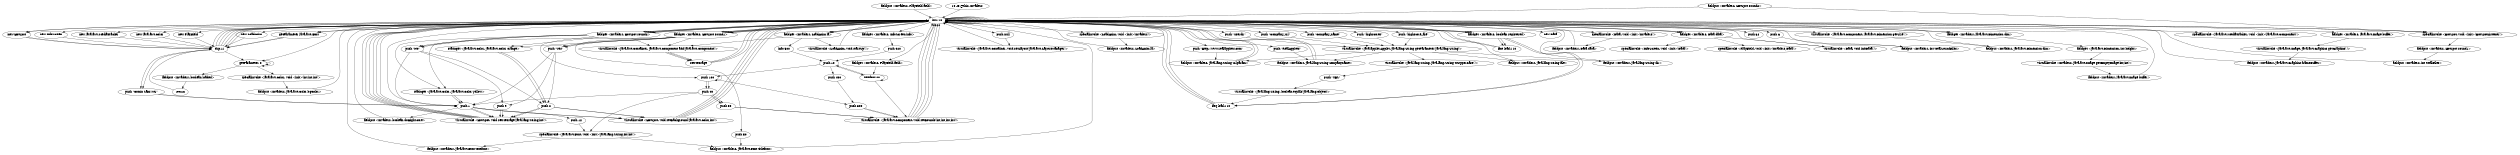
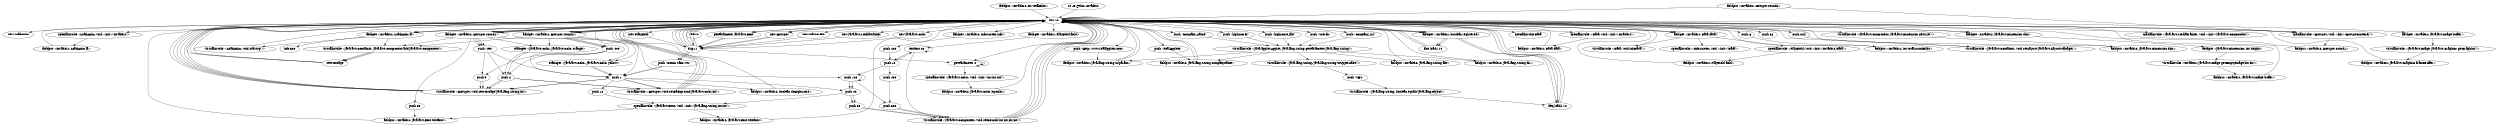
(1550, 35) -> (1528, 35)
(236, 42) -> none
(806, 56) -> none
none -> (1758, 56)
(2432, 56) -> (1682, 23)
(188, 78) -> none
(586, 96) -> (733, 82)
